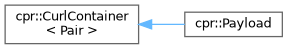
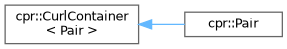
(234, 24) -> (234, 24)
